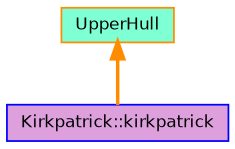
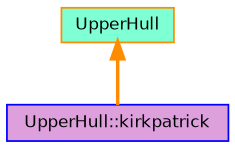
(118, 123) -> (118, 123)
